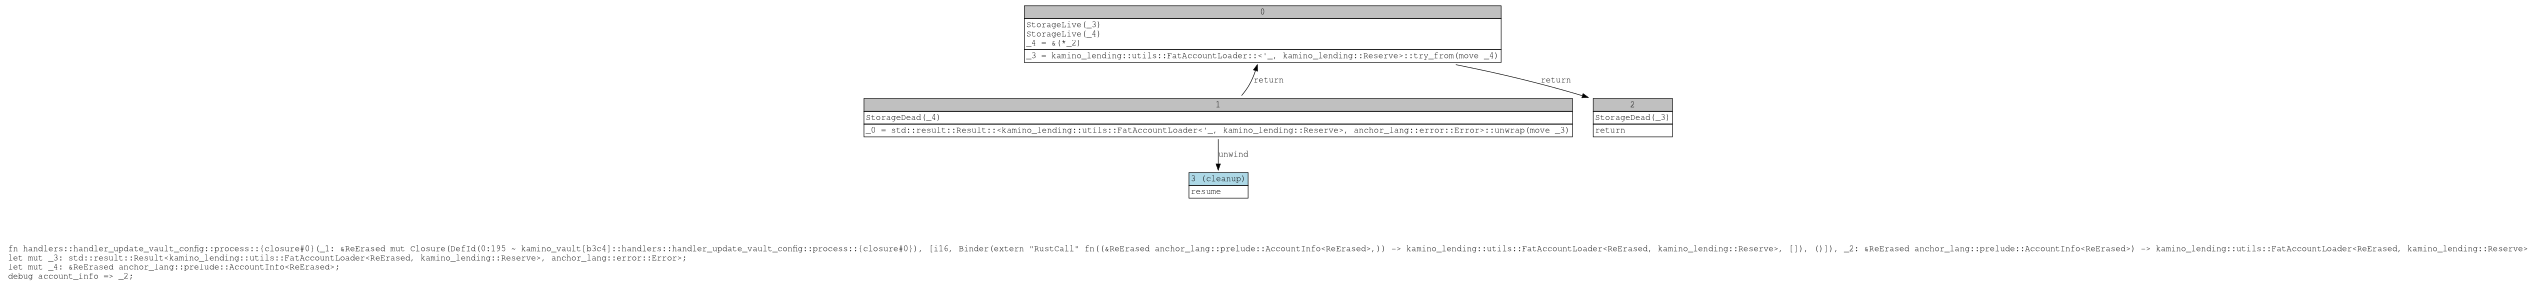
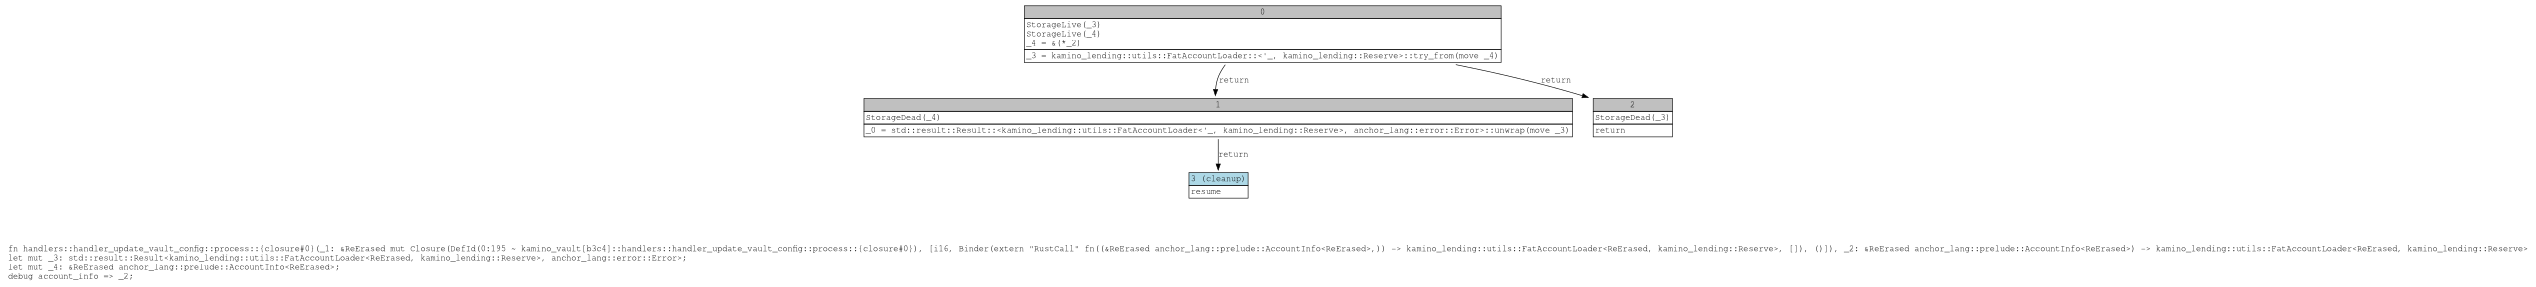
(1250, 84) -> (1219, 76)
(1233, 155) -> (1233, 155)
